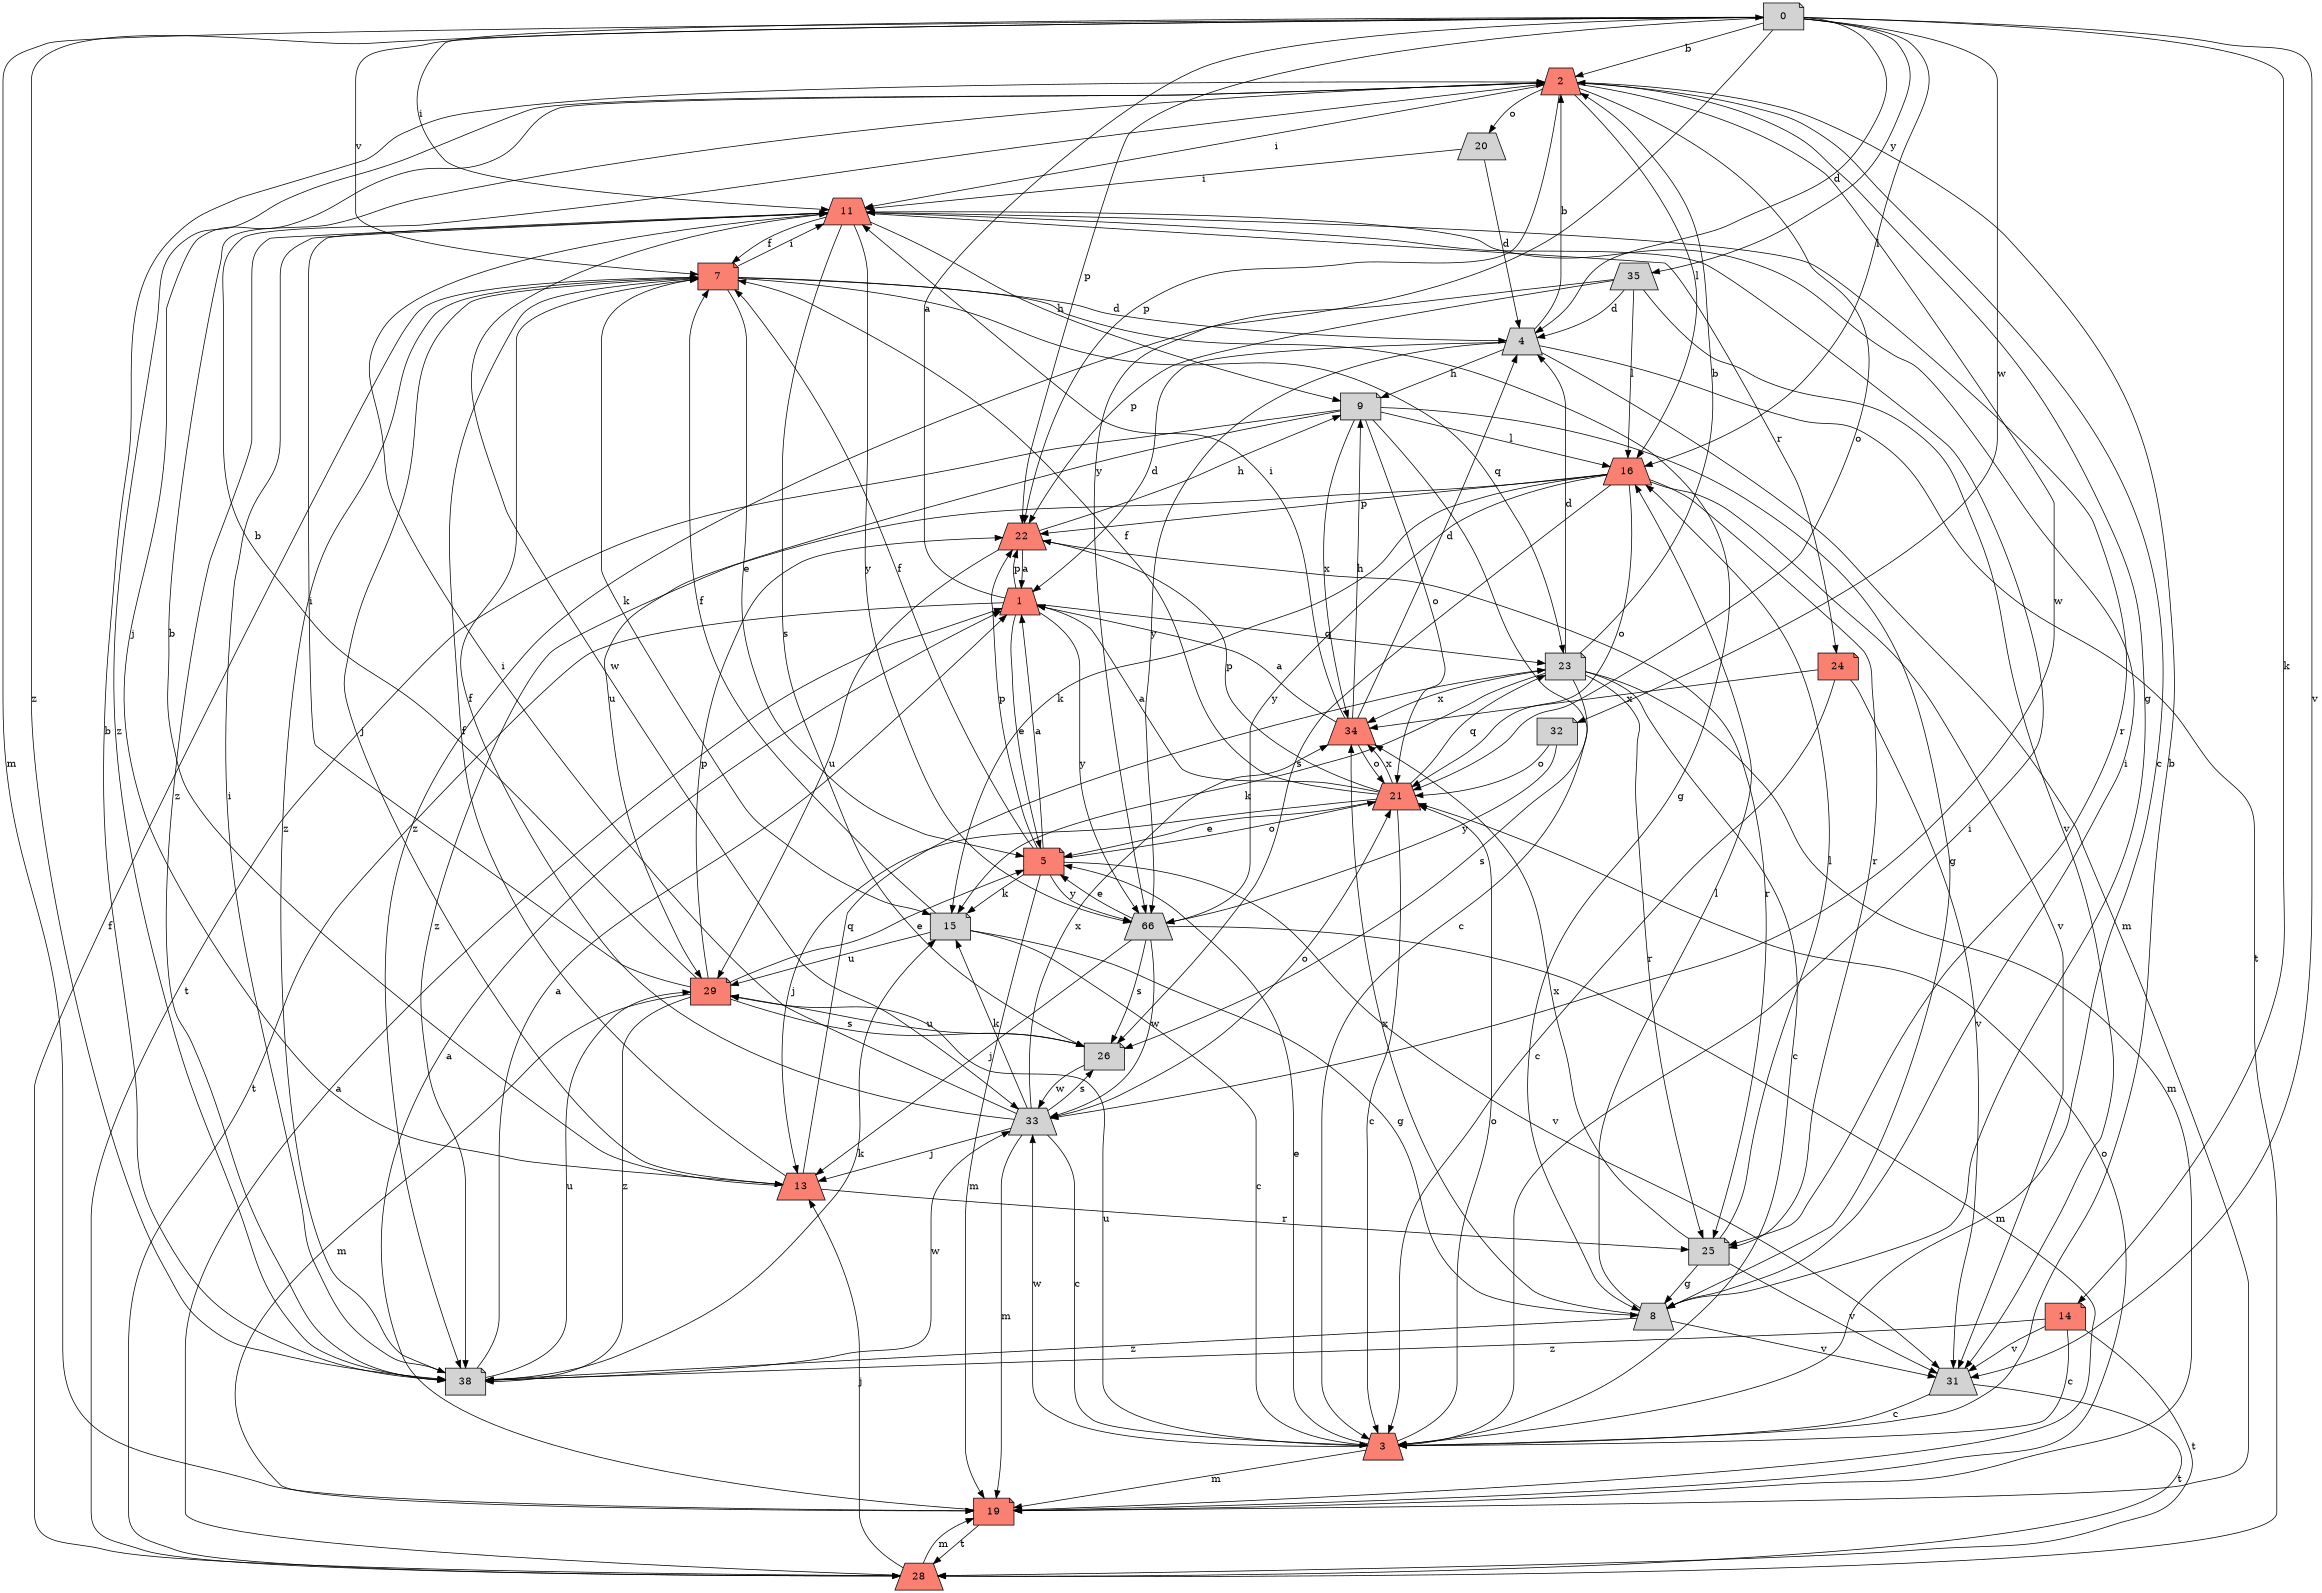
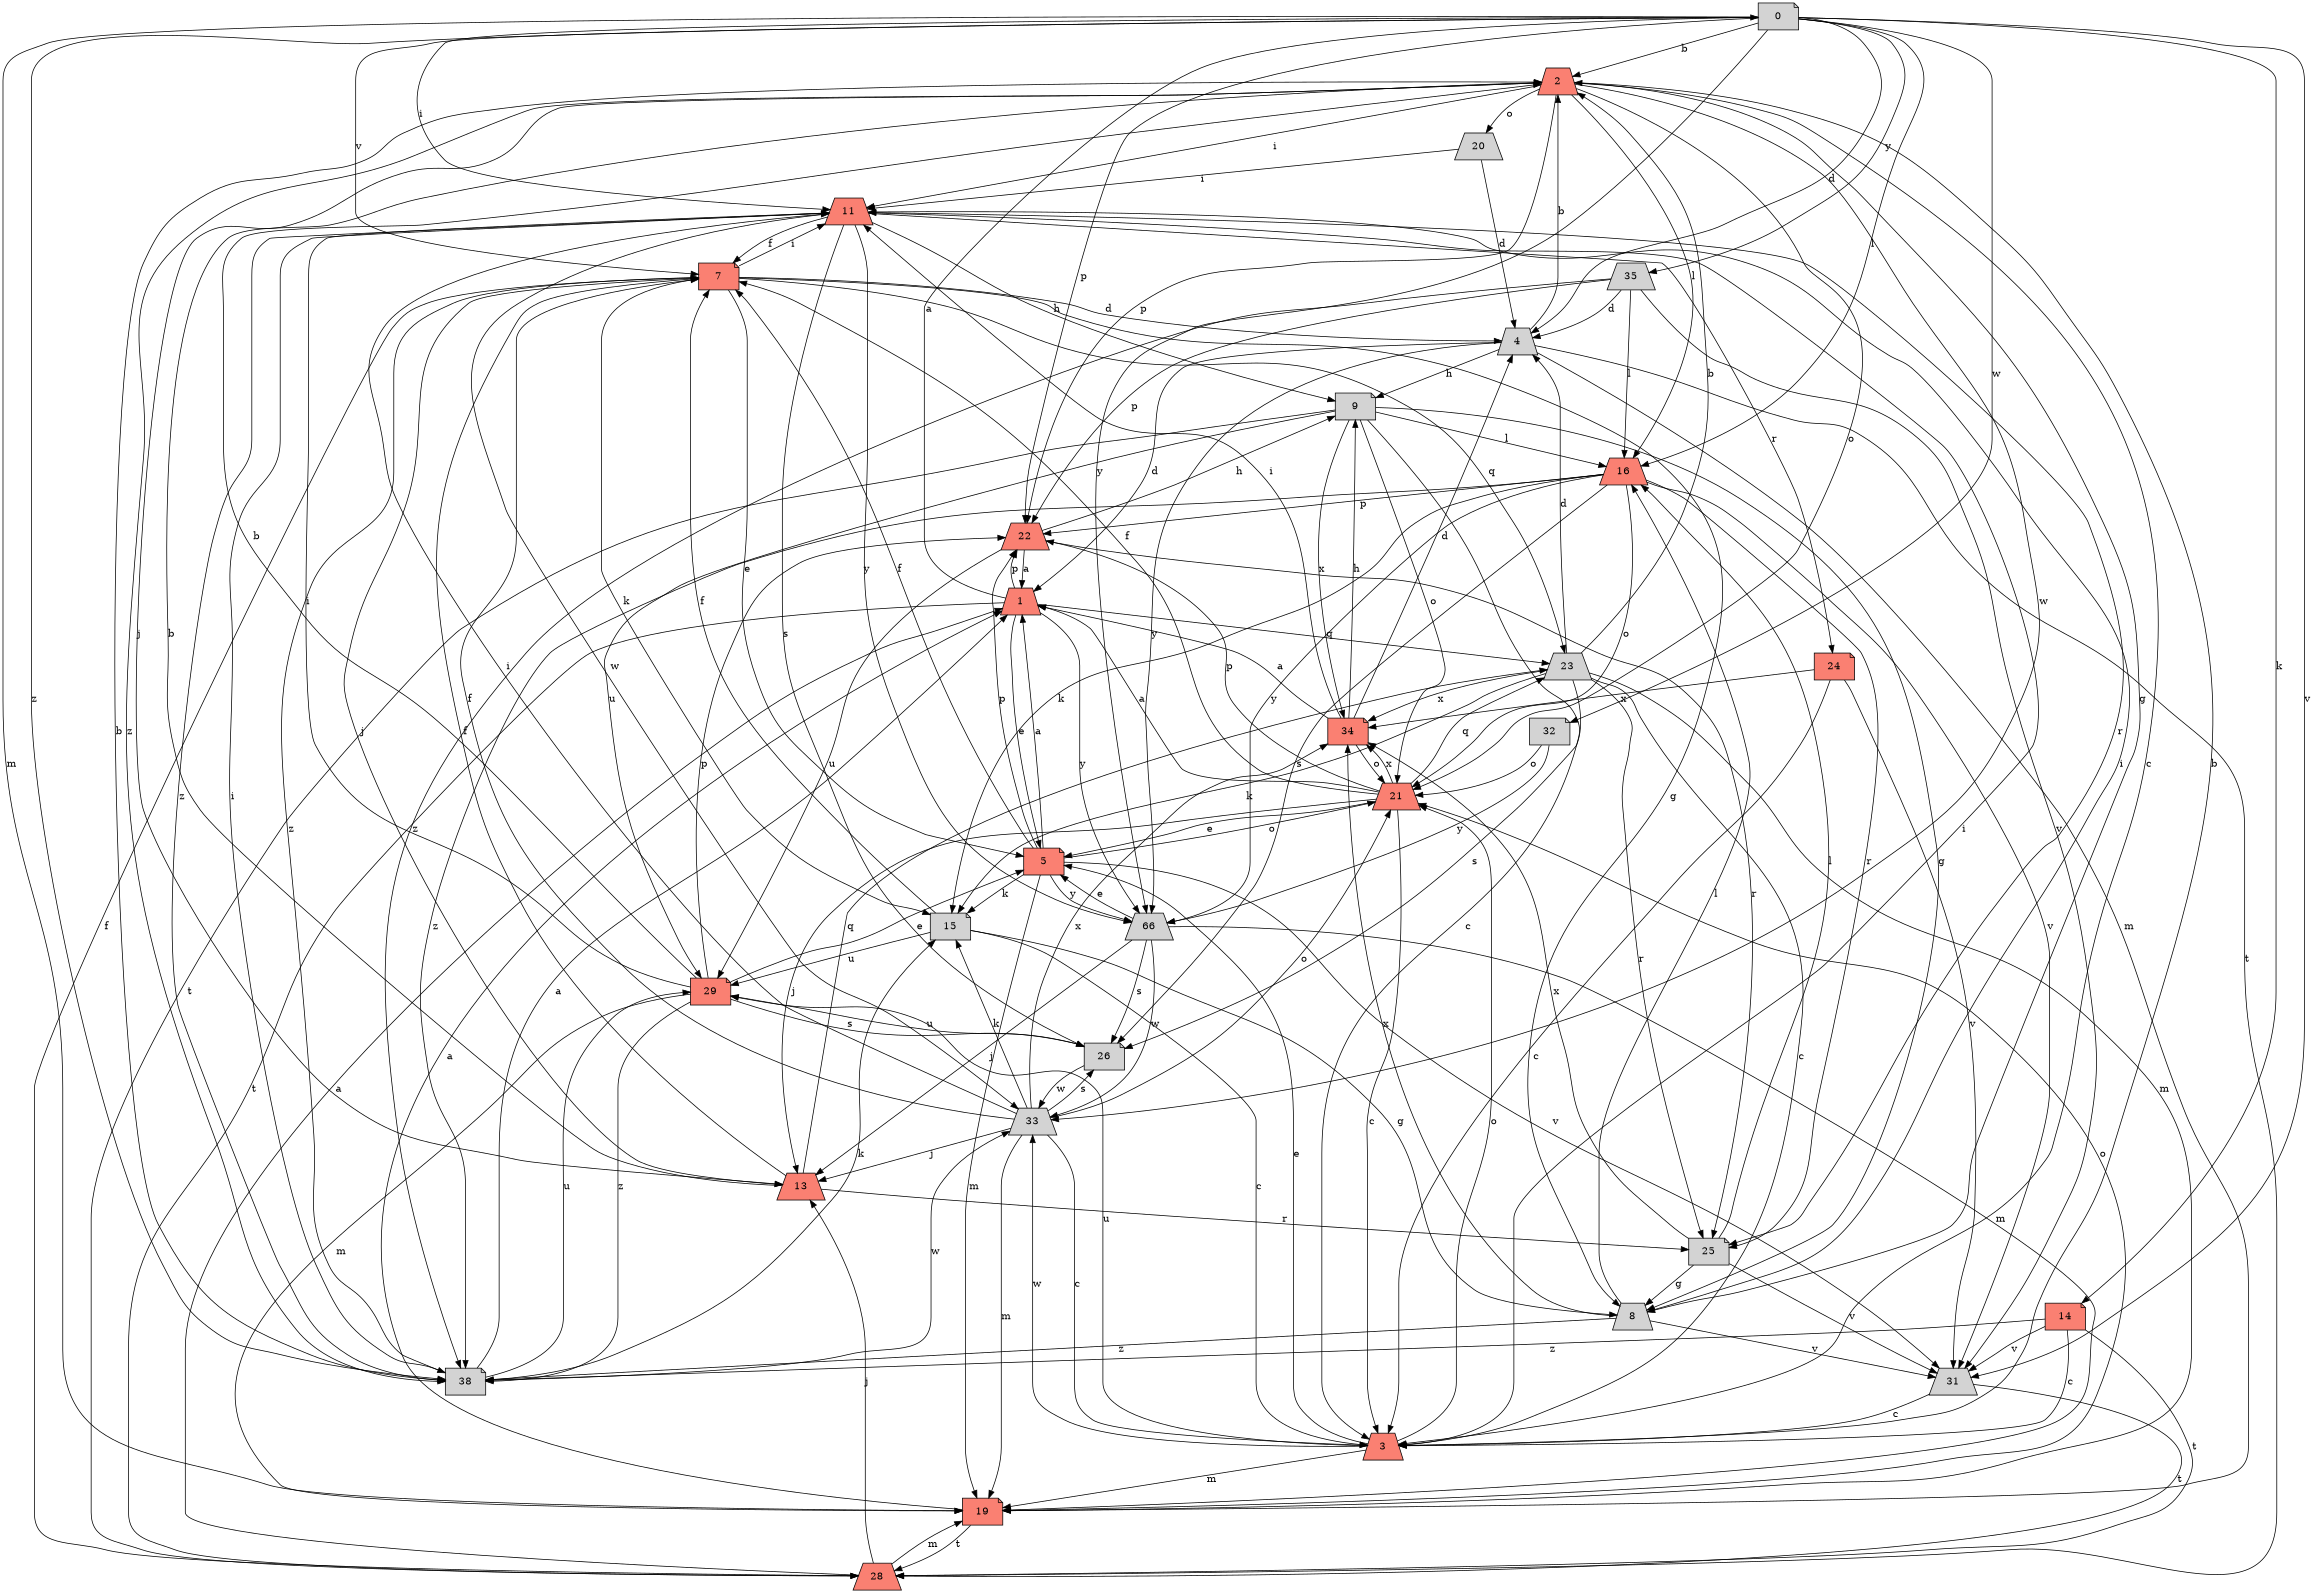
(1565, 667) -> (1568, 667)
(1352, 732) -> (1348, 732)
